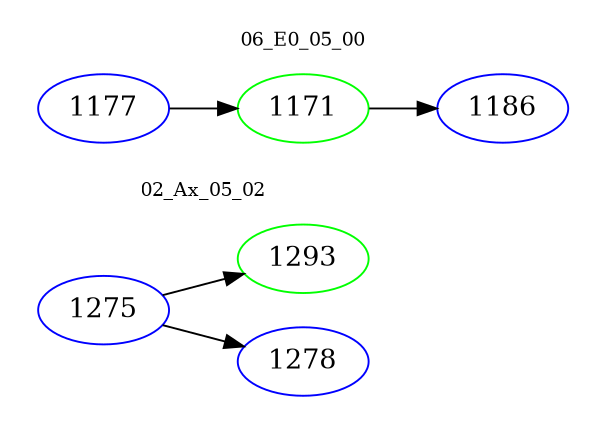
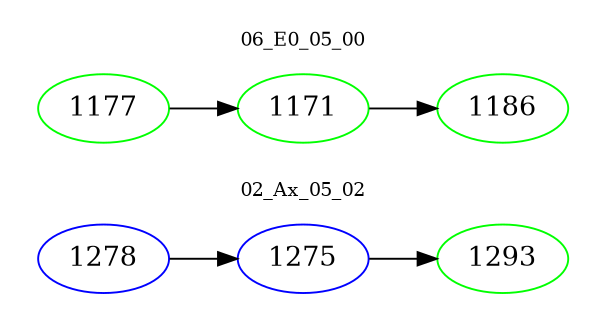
(104, 108) -> (104, 108)
(503, 108) -> (503, 108)
(194, 333) -> (194, 259)
